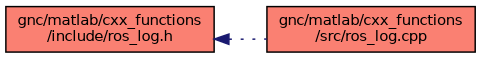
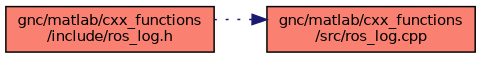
(248, 39) -> (233, 19)
